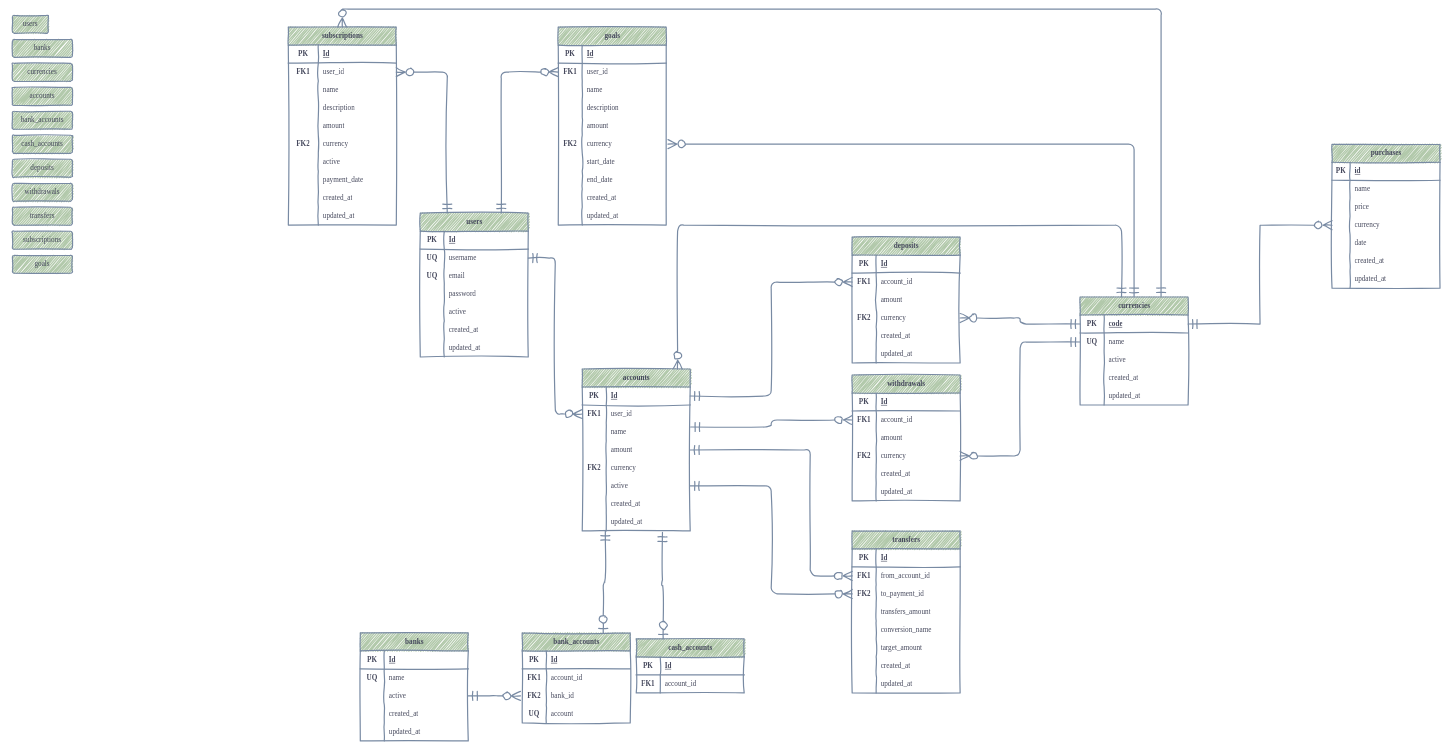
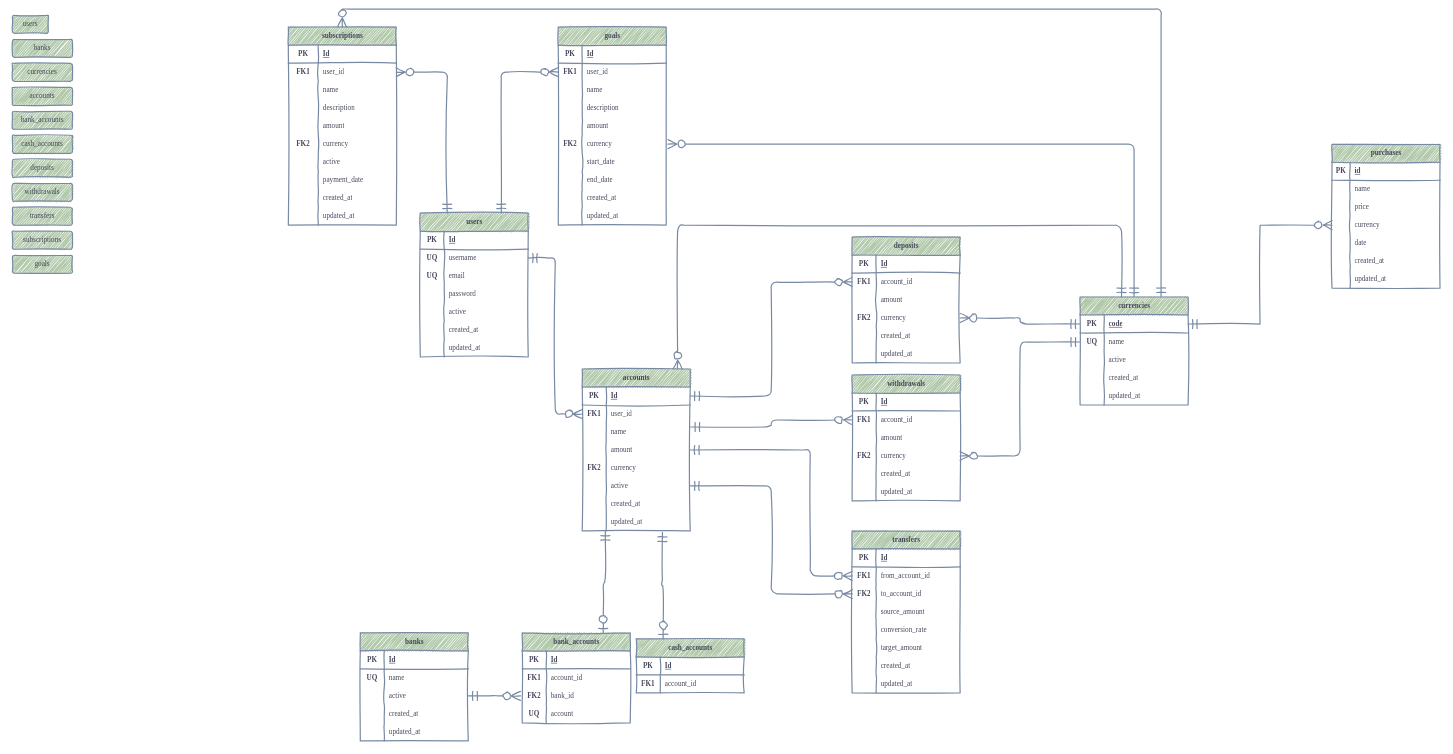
(906, 594) -> (906, 594)
(913, 612) -> (907, 612)
(910, 630) -> (910, 630)
